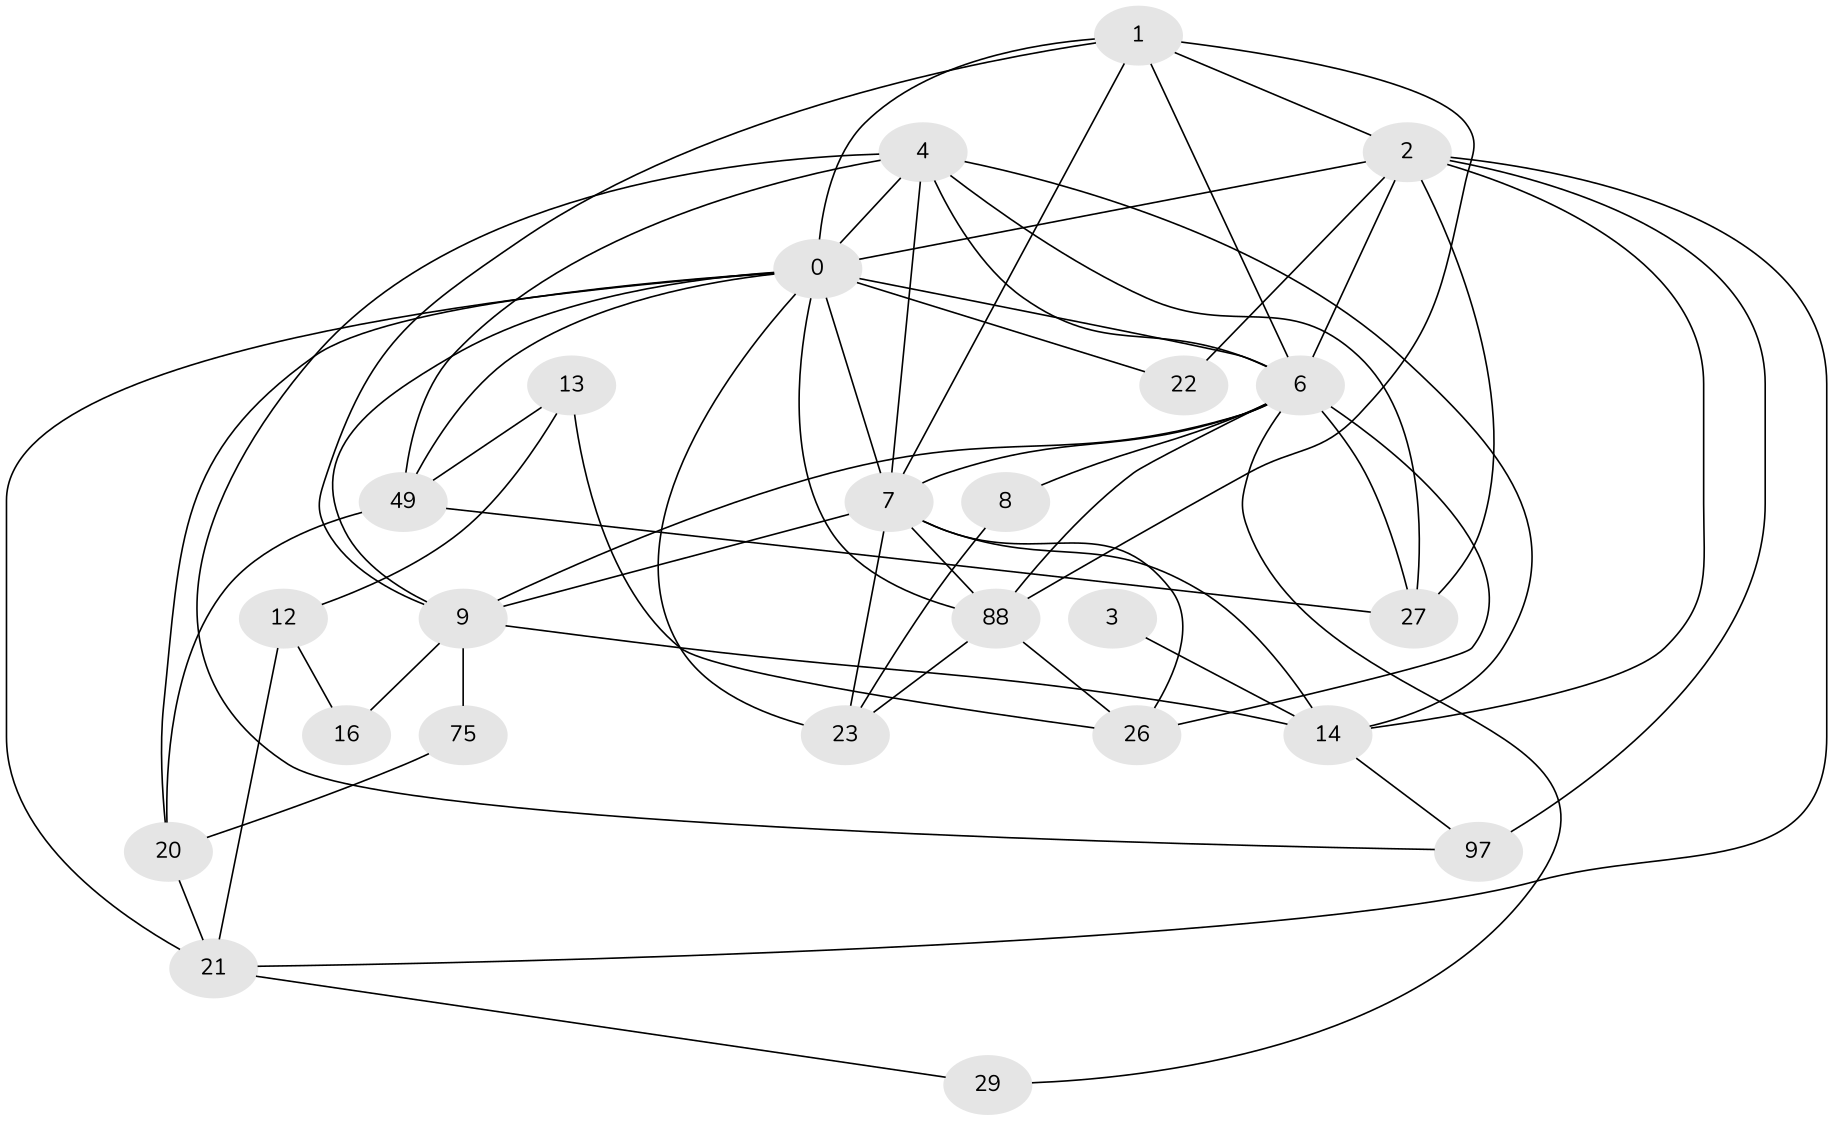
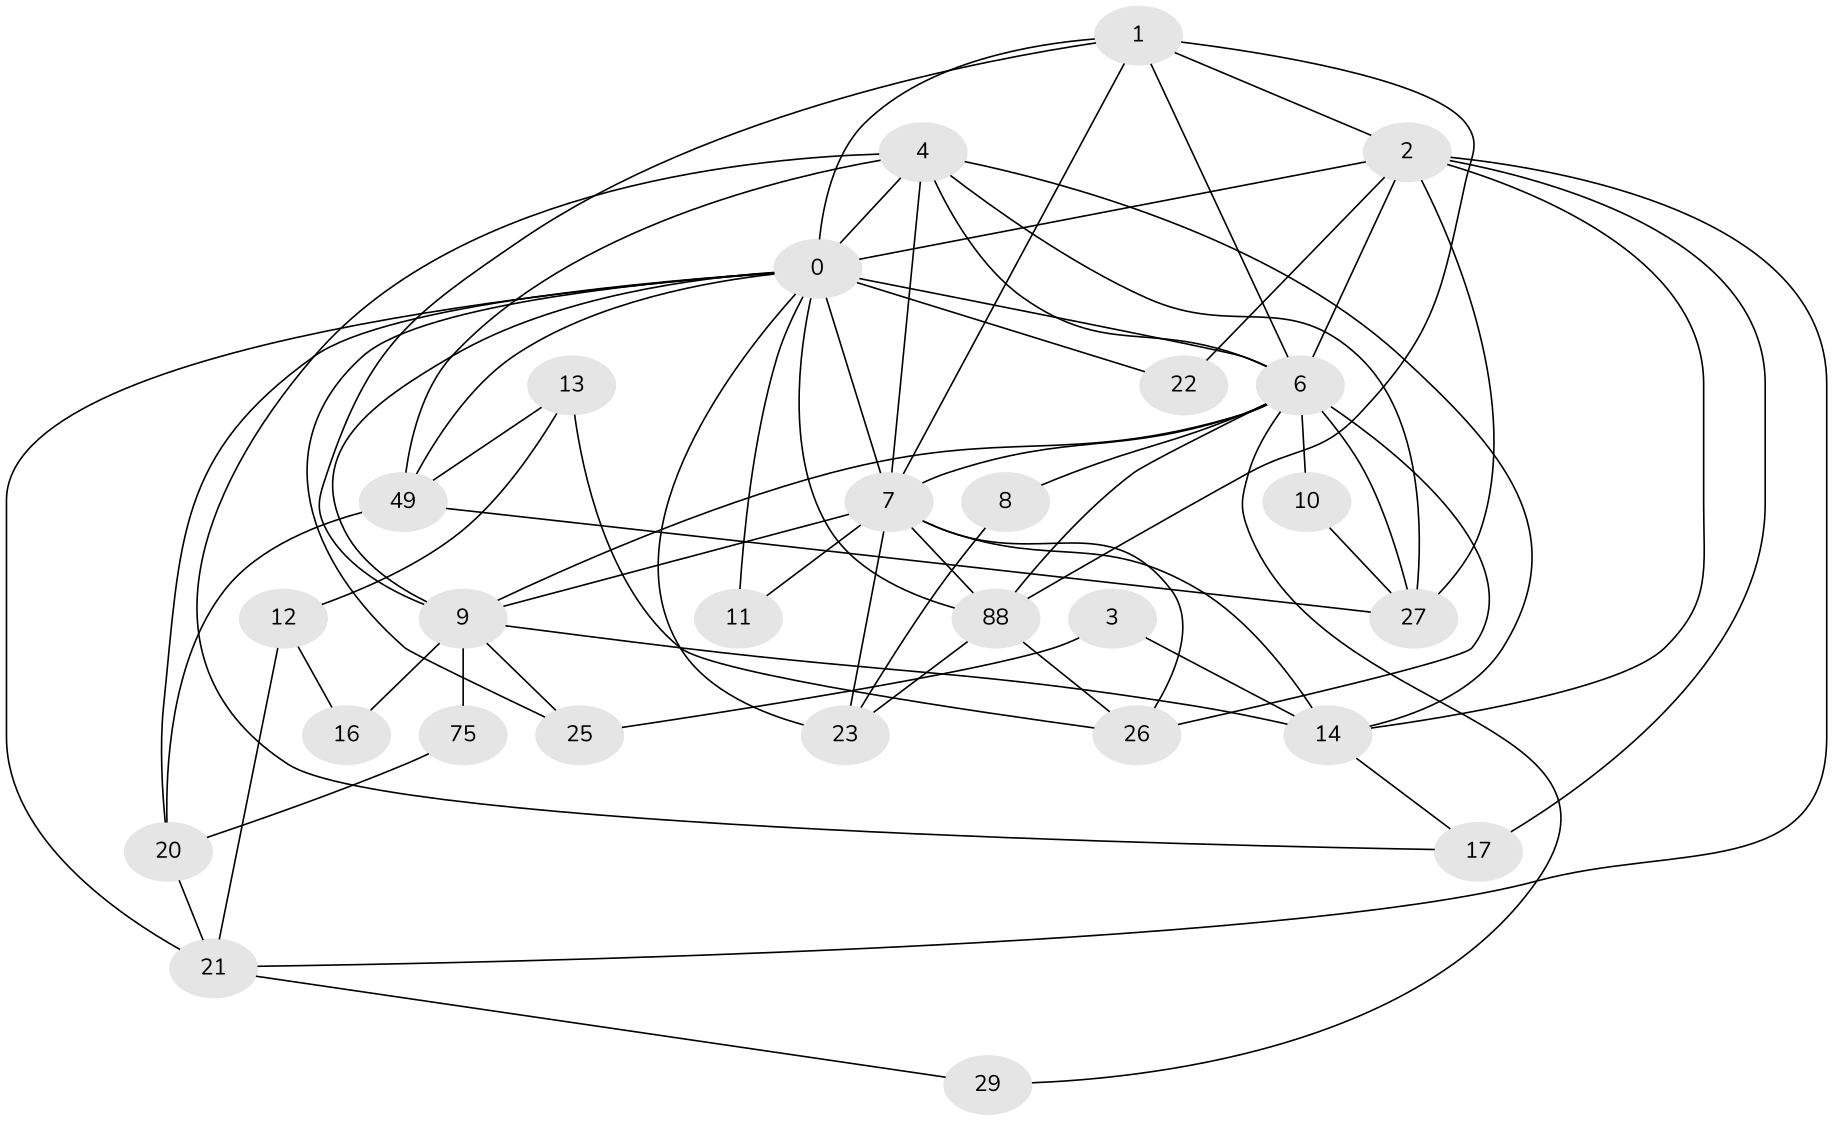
none -> (1307, 502)
none -> (738, 619)
none -> (580, 735)
(1479, 852) -> (1479, 852)
